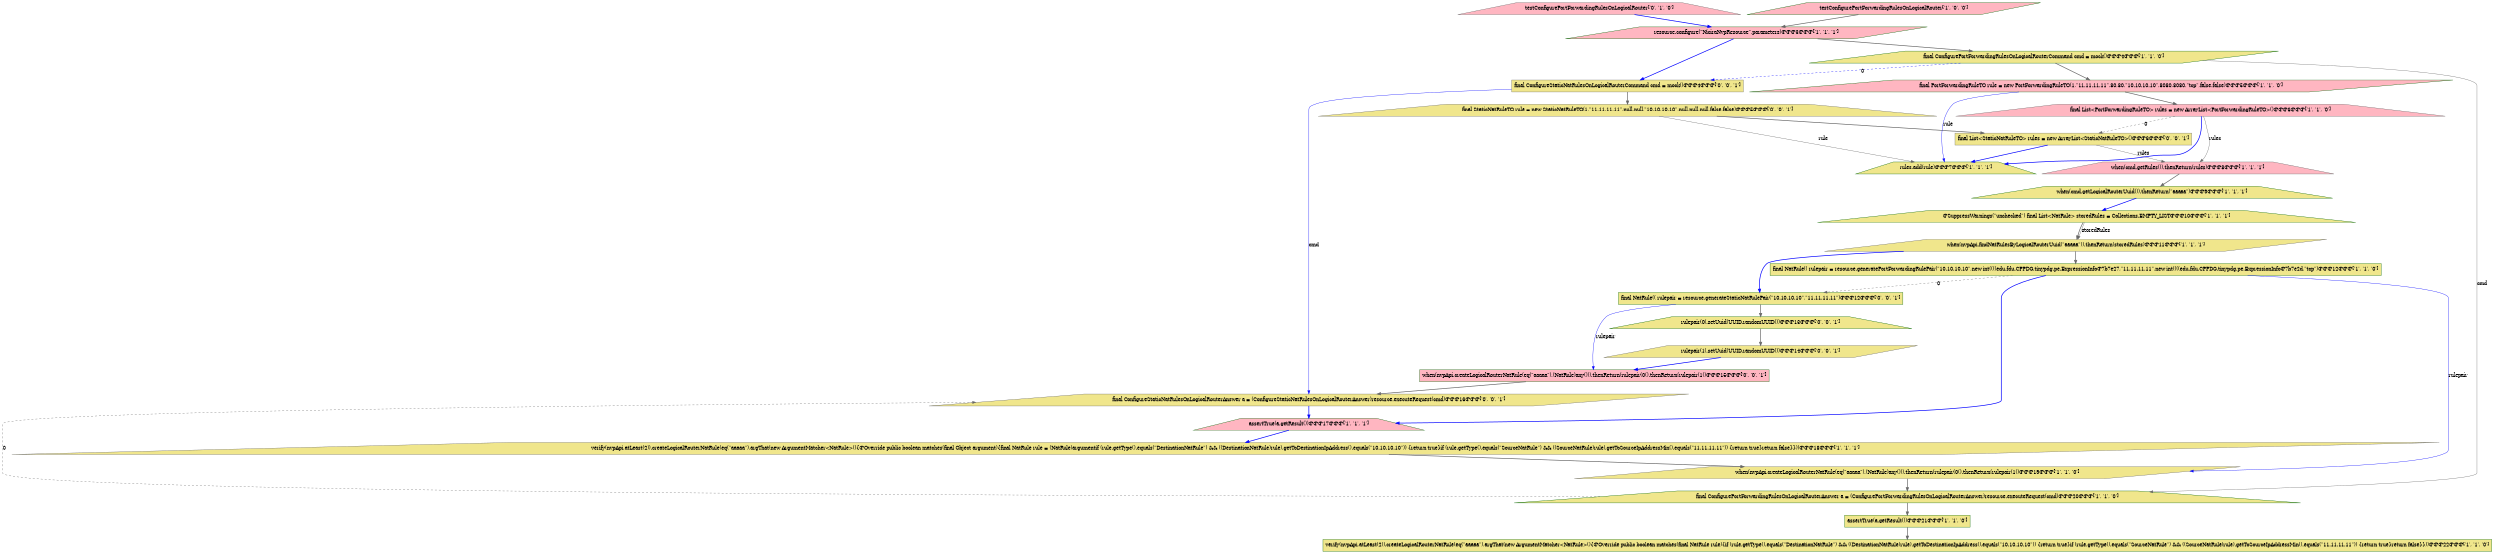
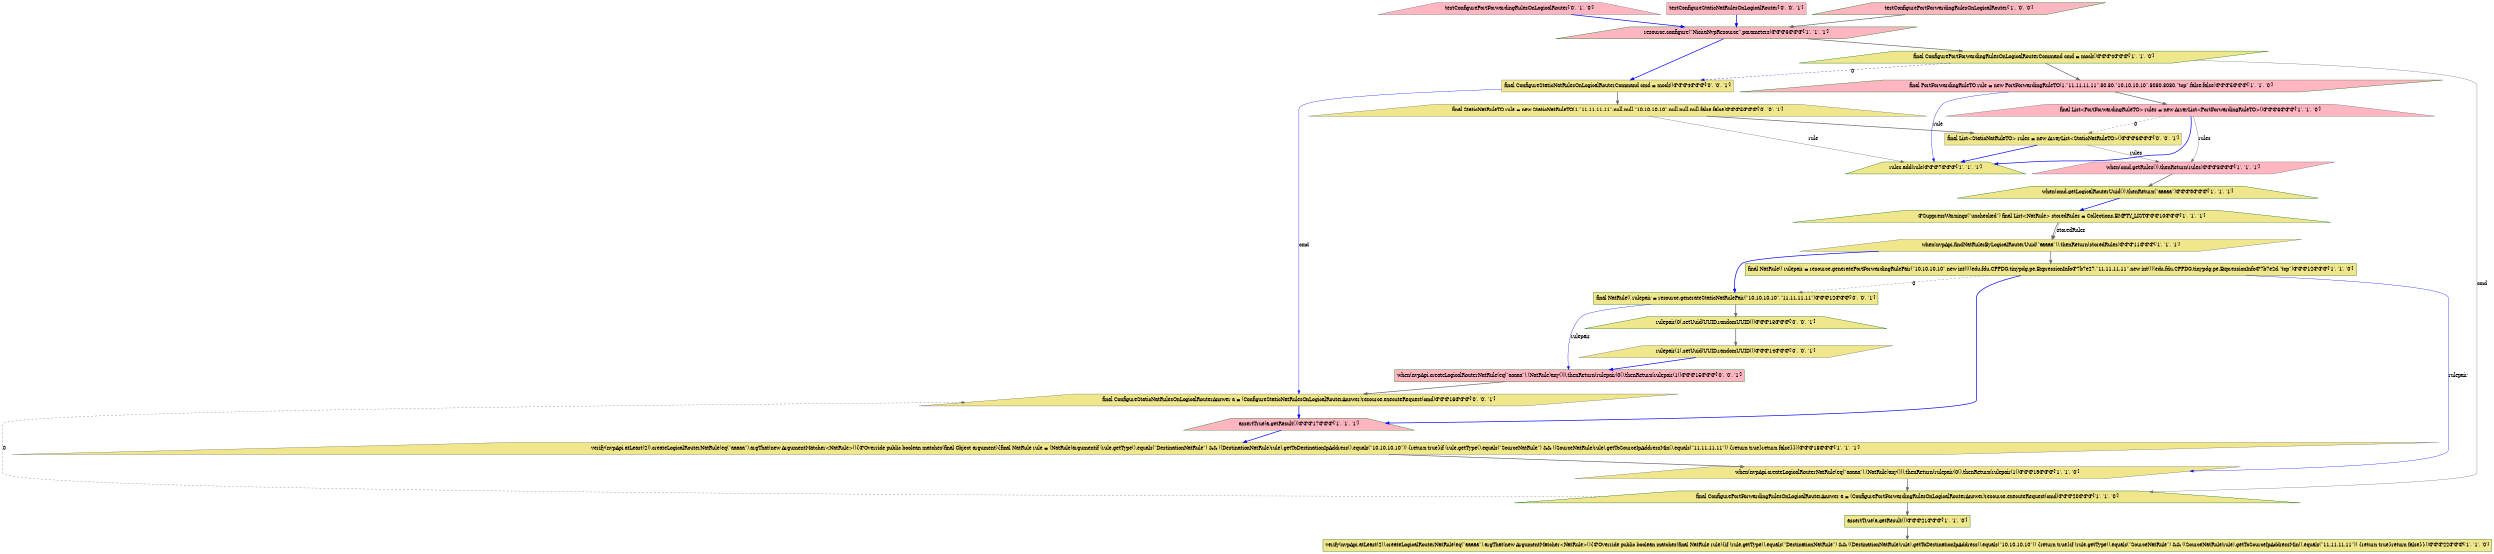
none -> (1736, 9)
(2188, 168) -> (2183, 168)
